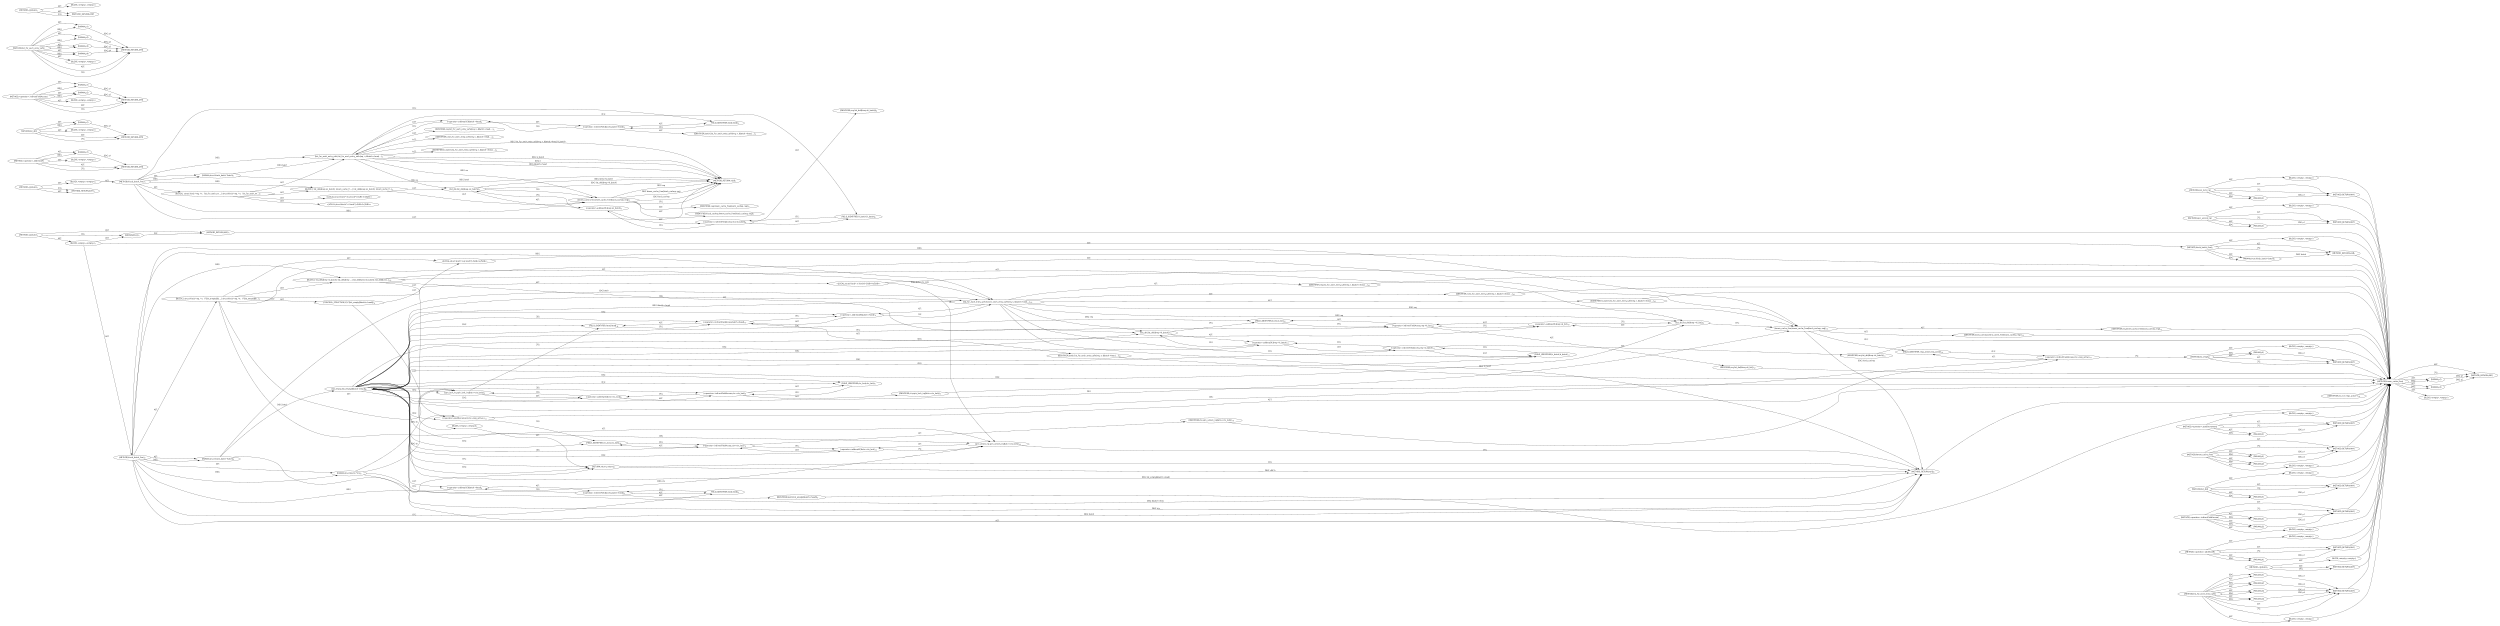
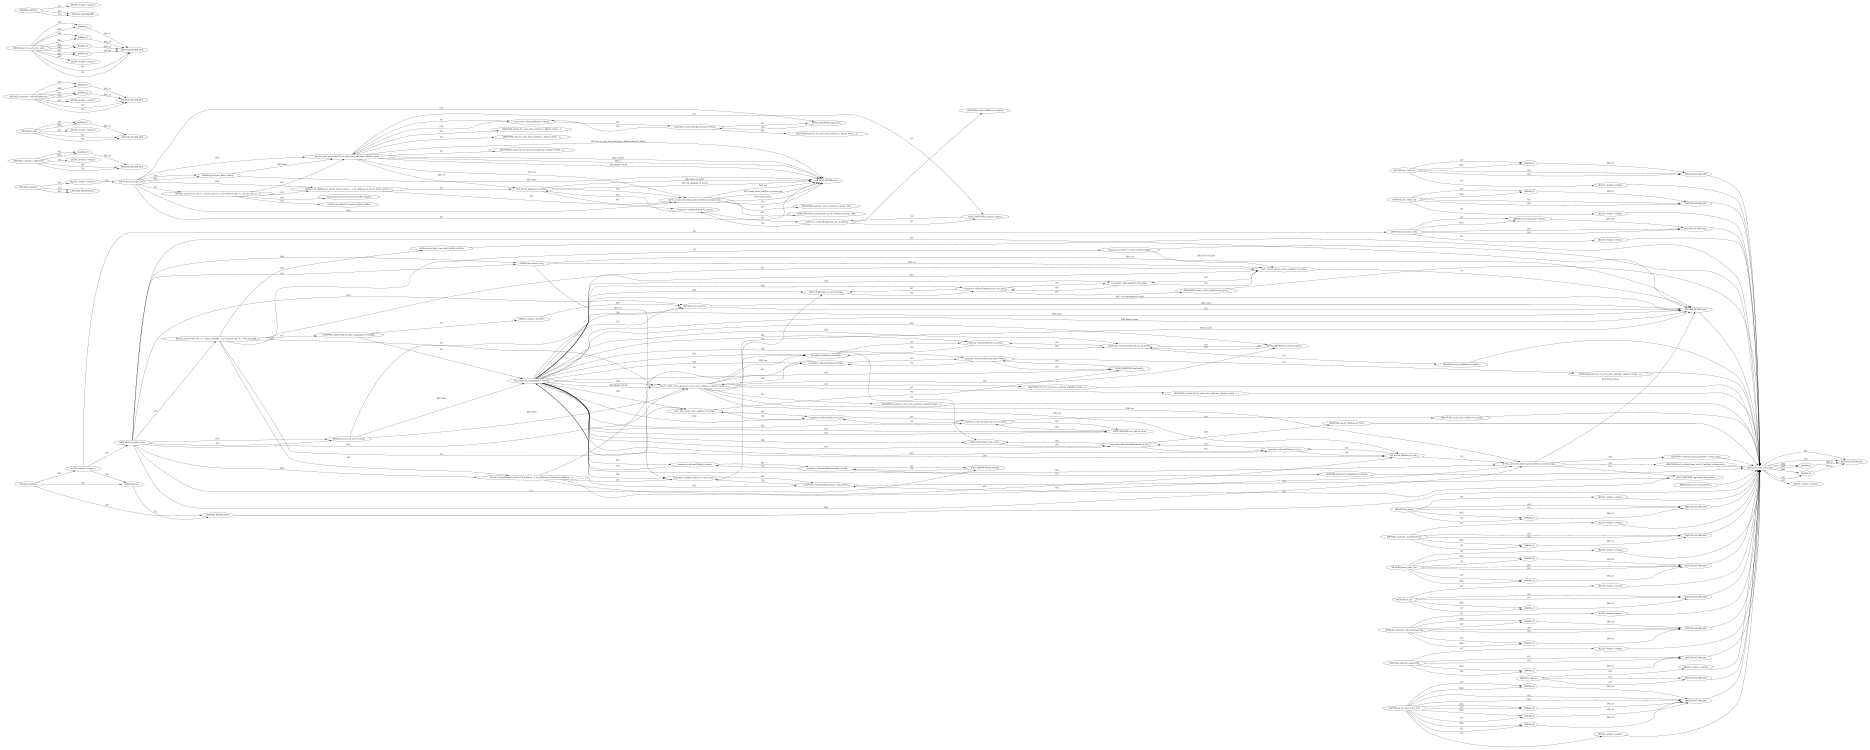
(424, 286) -> (440, 358)
(2142, 357) -> (757, 483)
(412, 432) -> none
